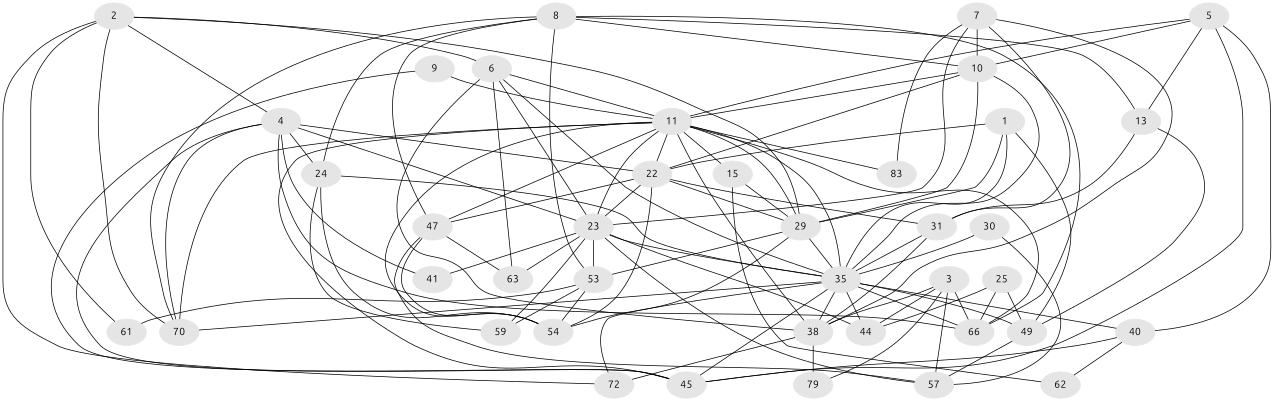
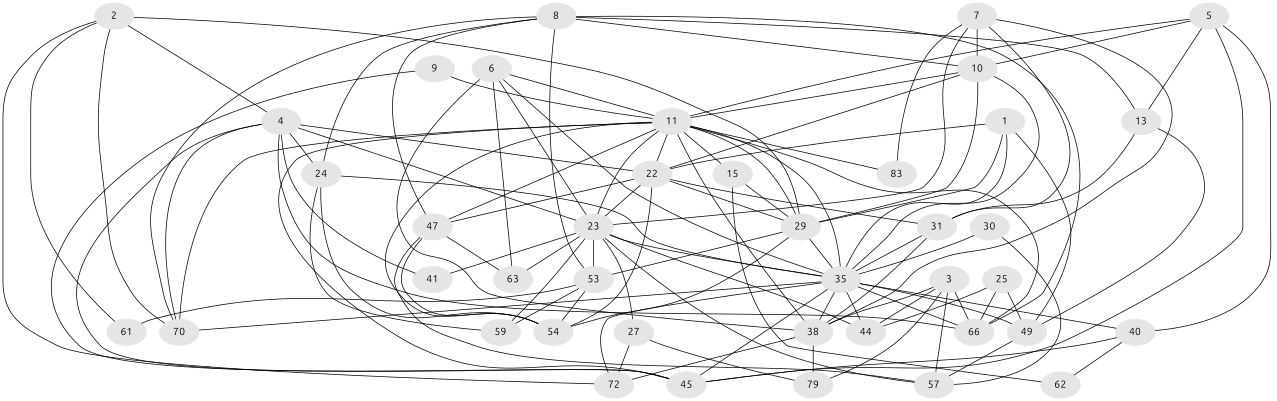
(392, 41) -> none
none -> (634, 332)
